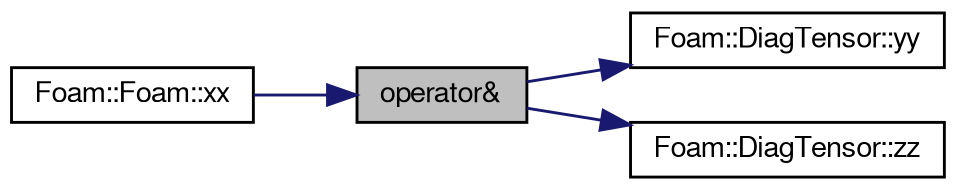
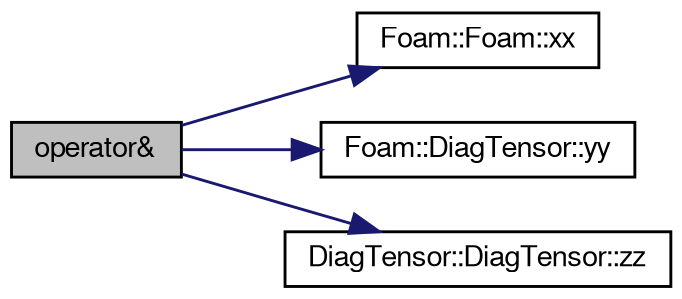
(290, 95) -> (266, 100)
(787, 150) -> (478, 259)
